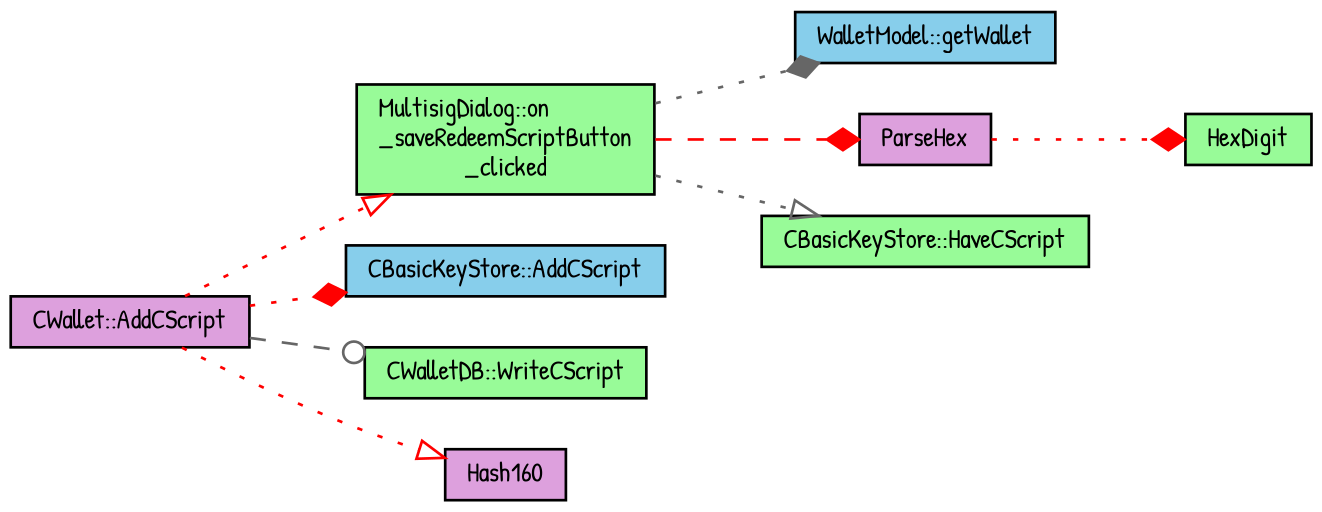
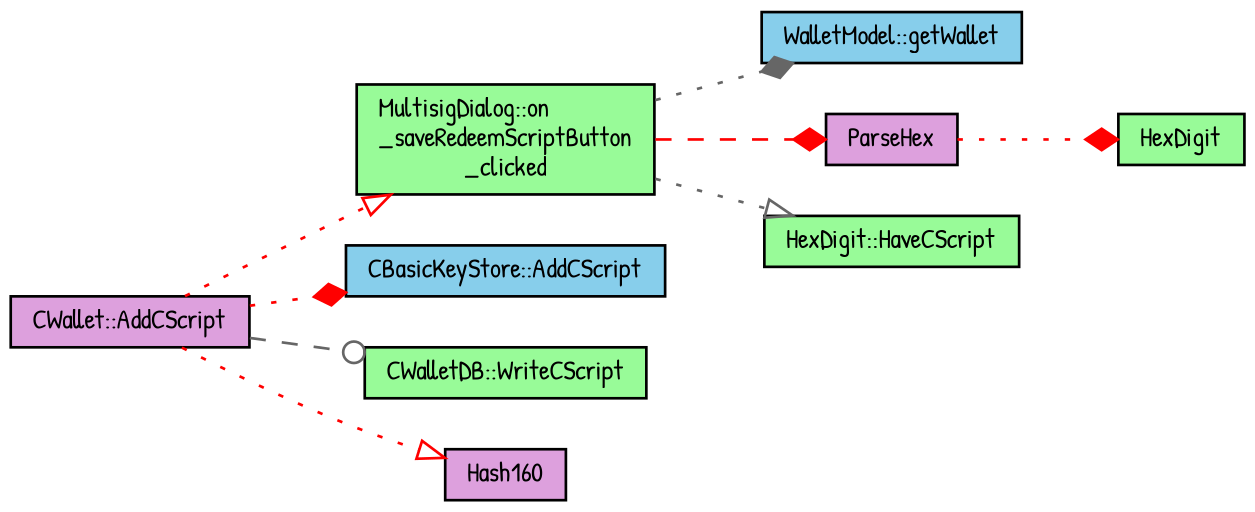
(925, 241) -> (892, 241)
